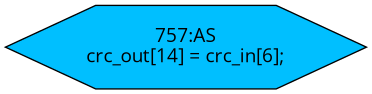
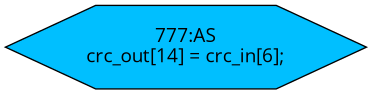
(186, 47) -> (186, 47)
